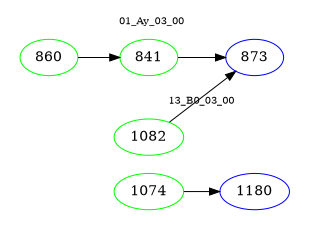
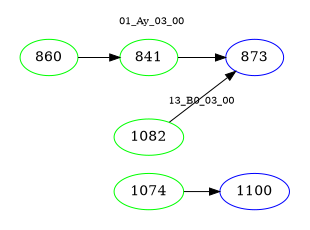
(255, 192) -> (255, 192)
